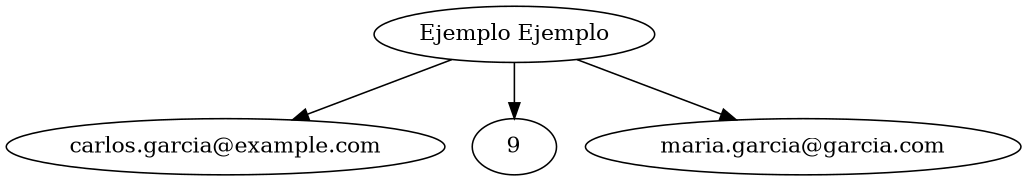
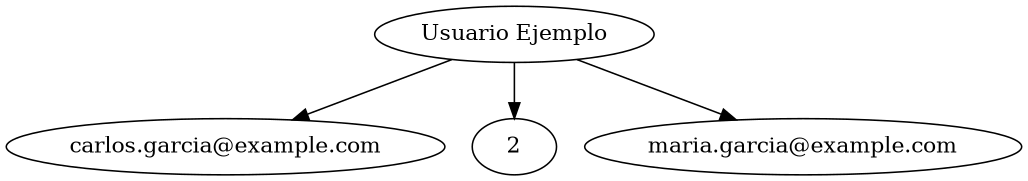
(514, 34) -> (514, 34)
(514, 147) -> (514, 147)
(803, 147) -> (803, 147)
